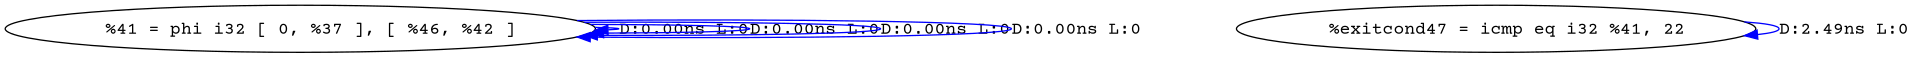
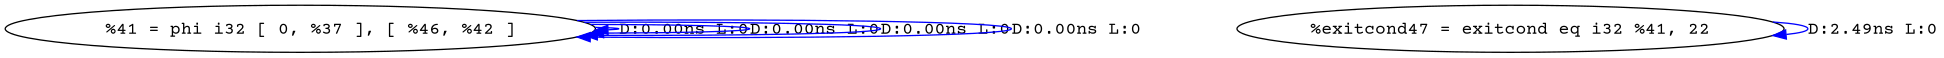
(1496, 29) -> (1510, 29)
